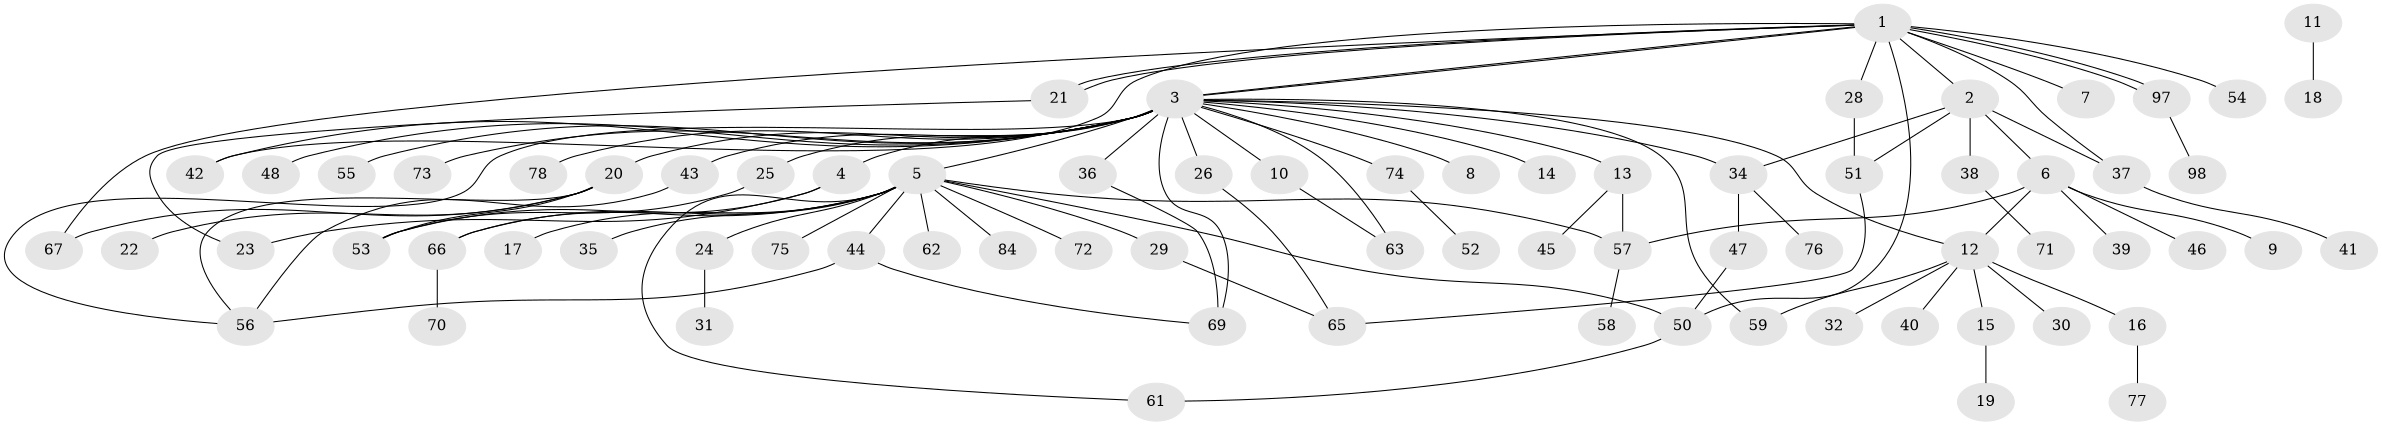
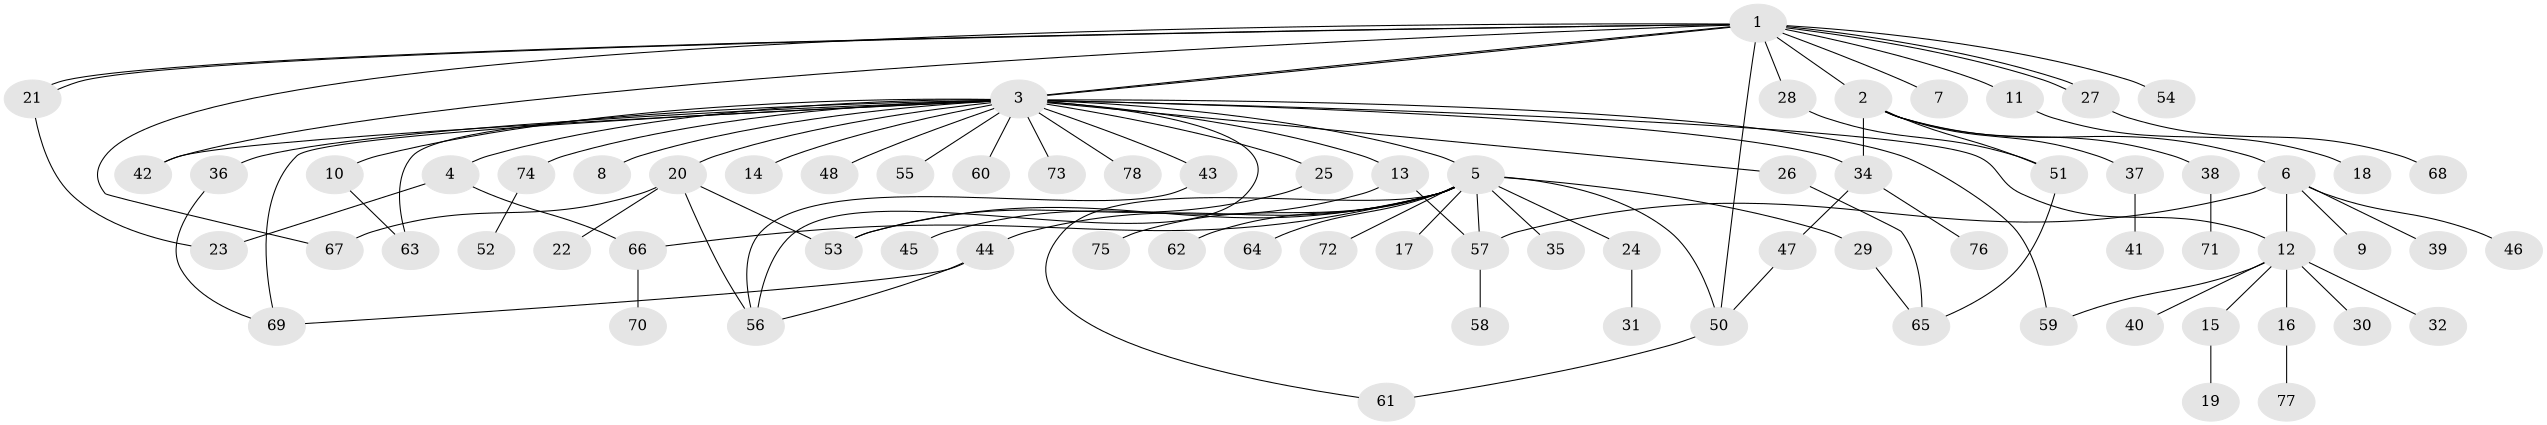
(2013, 84) -> (1890, 54)
(2162, 99) -> (2091, 99)
none -> (981, 175)
(2198, 175) -> (2438, 175)
(1008, 251) -> (1253, 251)
